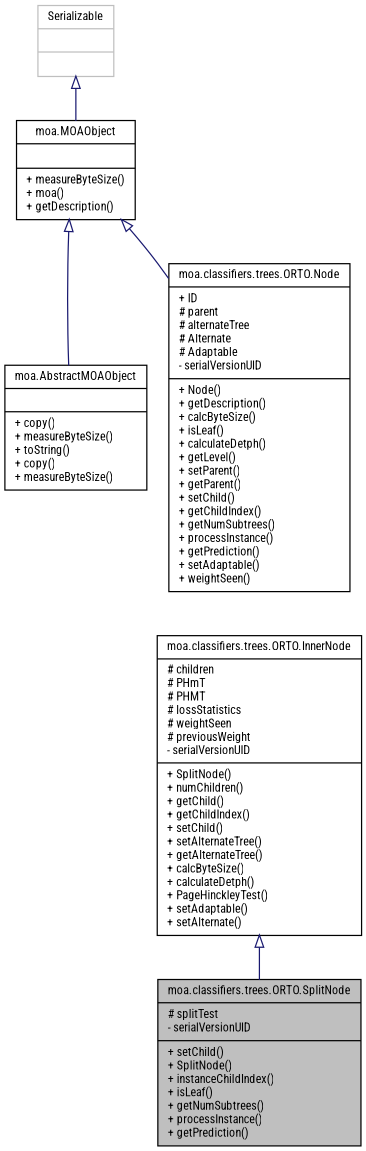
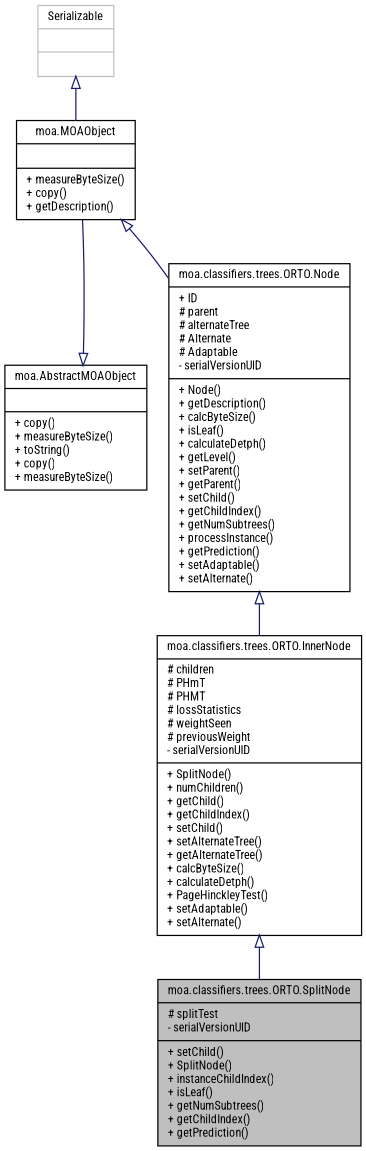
(45, 193) -> (47, 193)
(68, 299) -> (84, 286)
(215, 579) -> (216, 579)
none -> (259, 620)
(215, 1120) -> (209, 1120)
